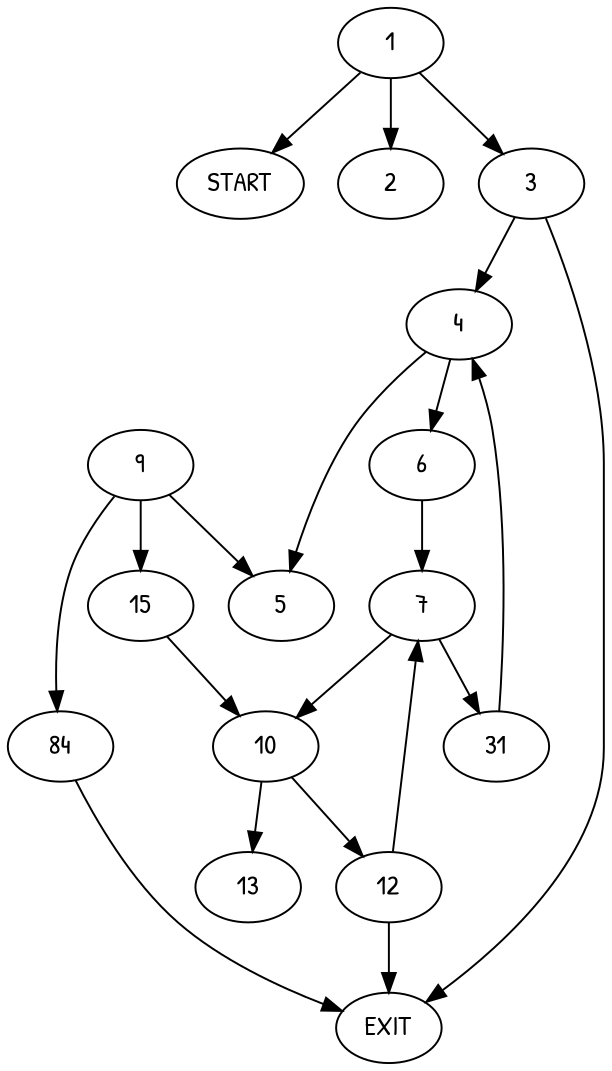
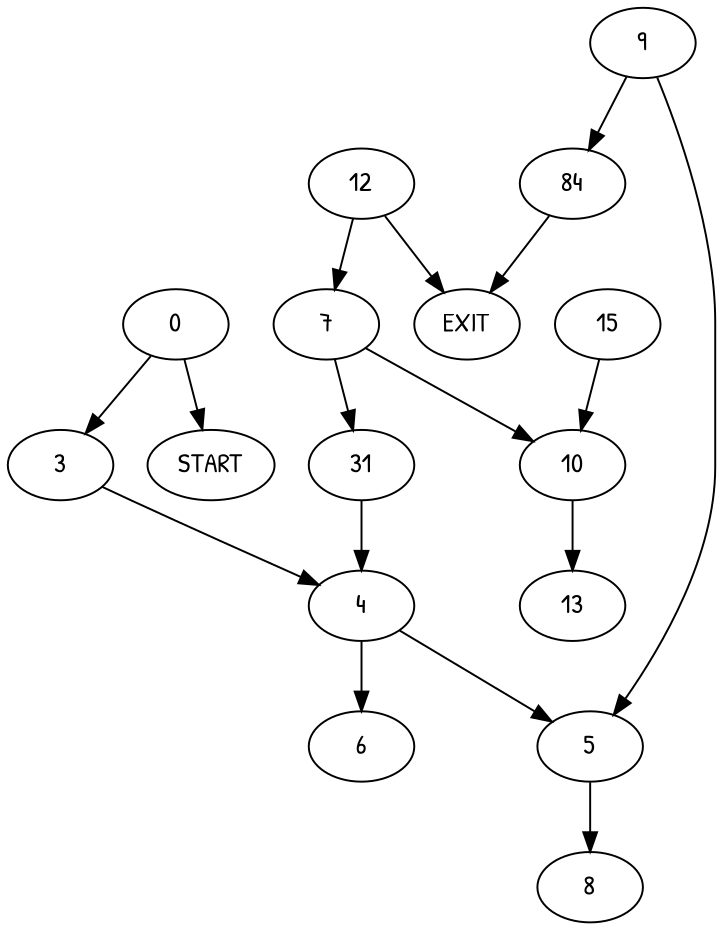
(391, 43) -> (176, 324)
(391, 184) -> none
(141, 526) -> none
(422, 526) -> none
(604, 630) -> none
(321, 809) -> none
none -> (590, 887)
